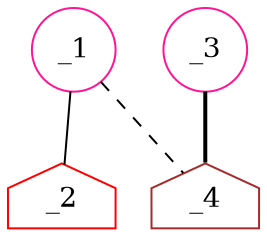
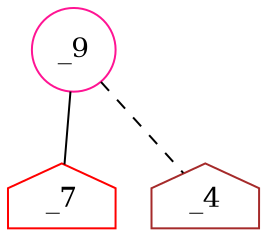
(74, 50) -> (74, 50)
(205, 50) -> none
(62, 199) -> (62, 199)
